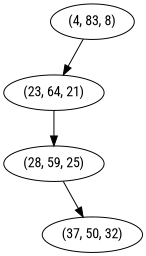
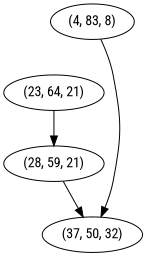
(76, 53) -> (120, 123)
(54, 164) -> (54, 164)
